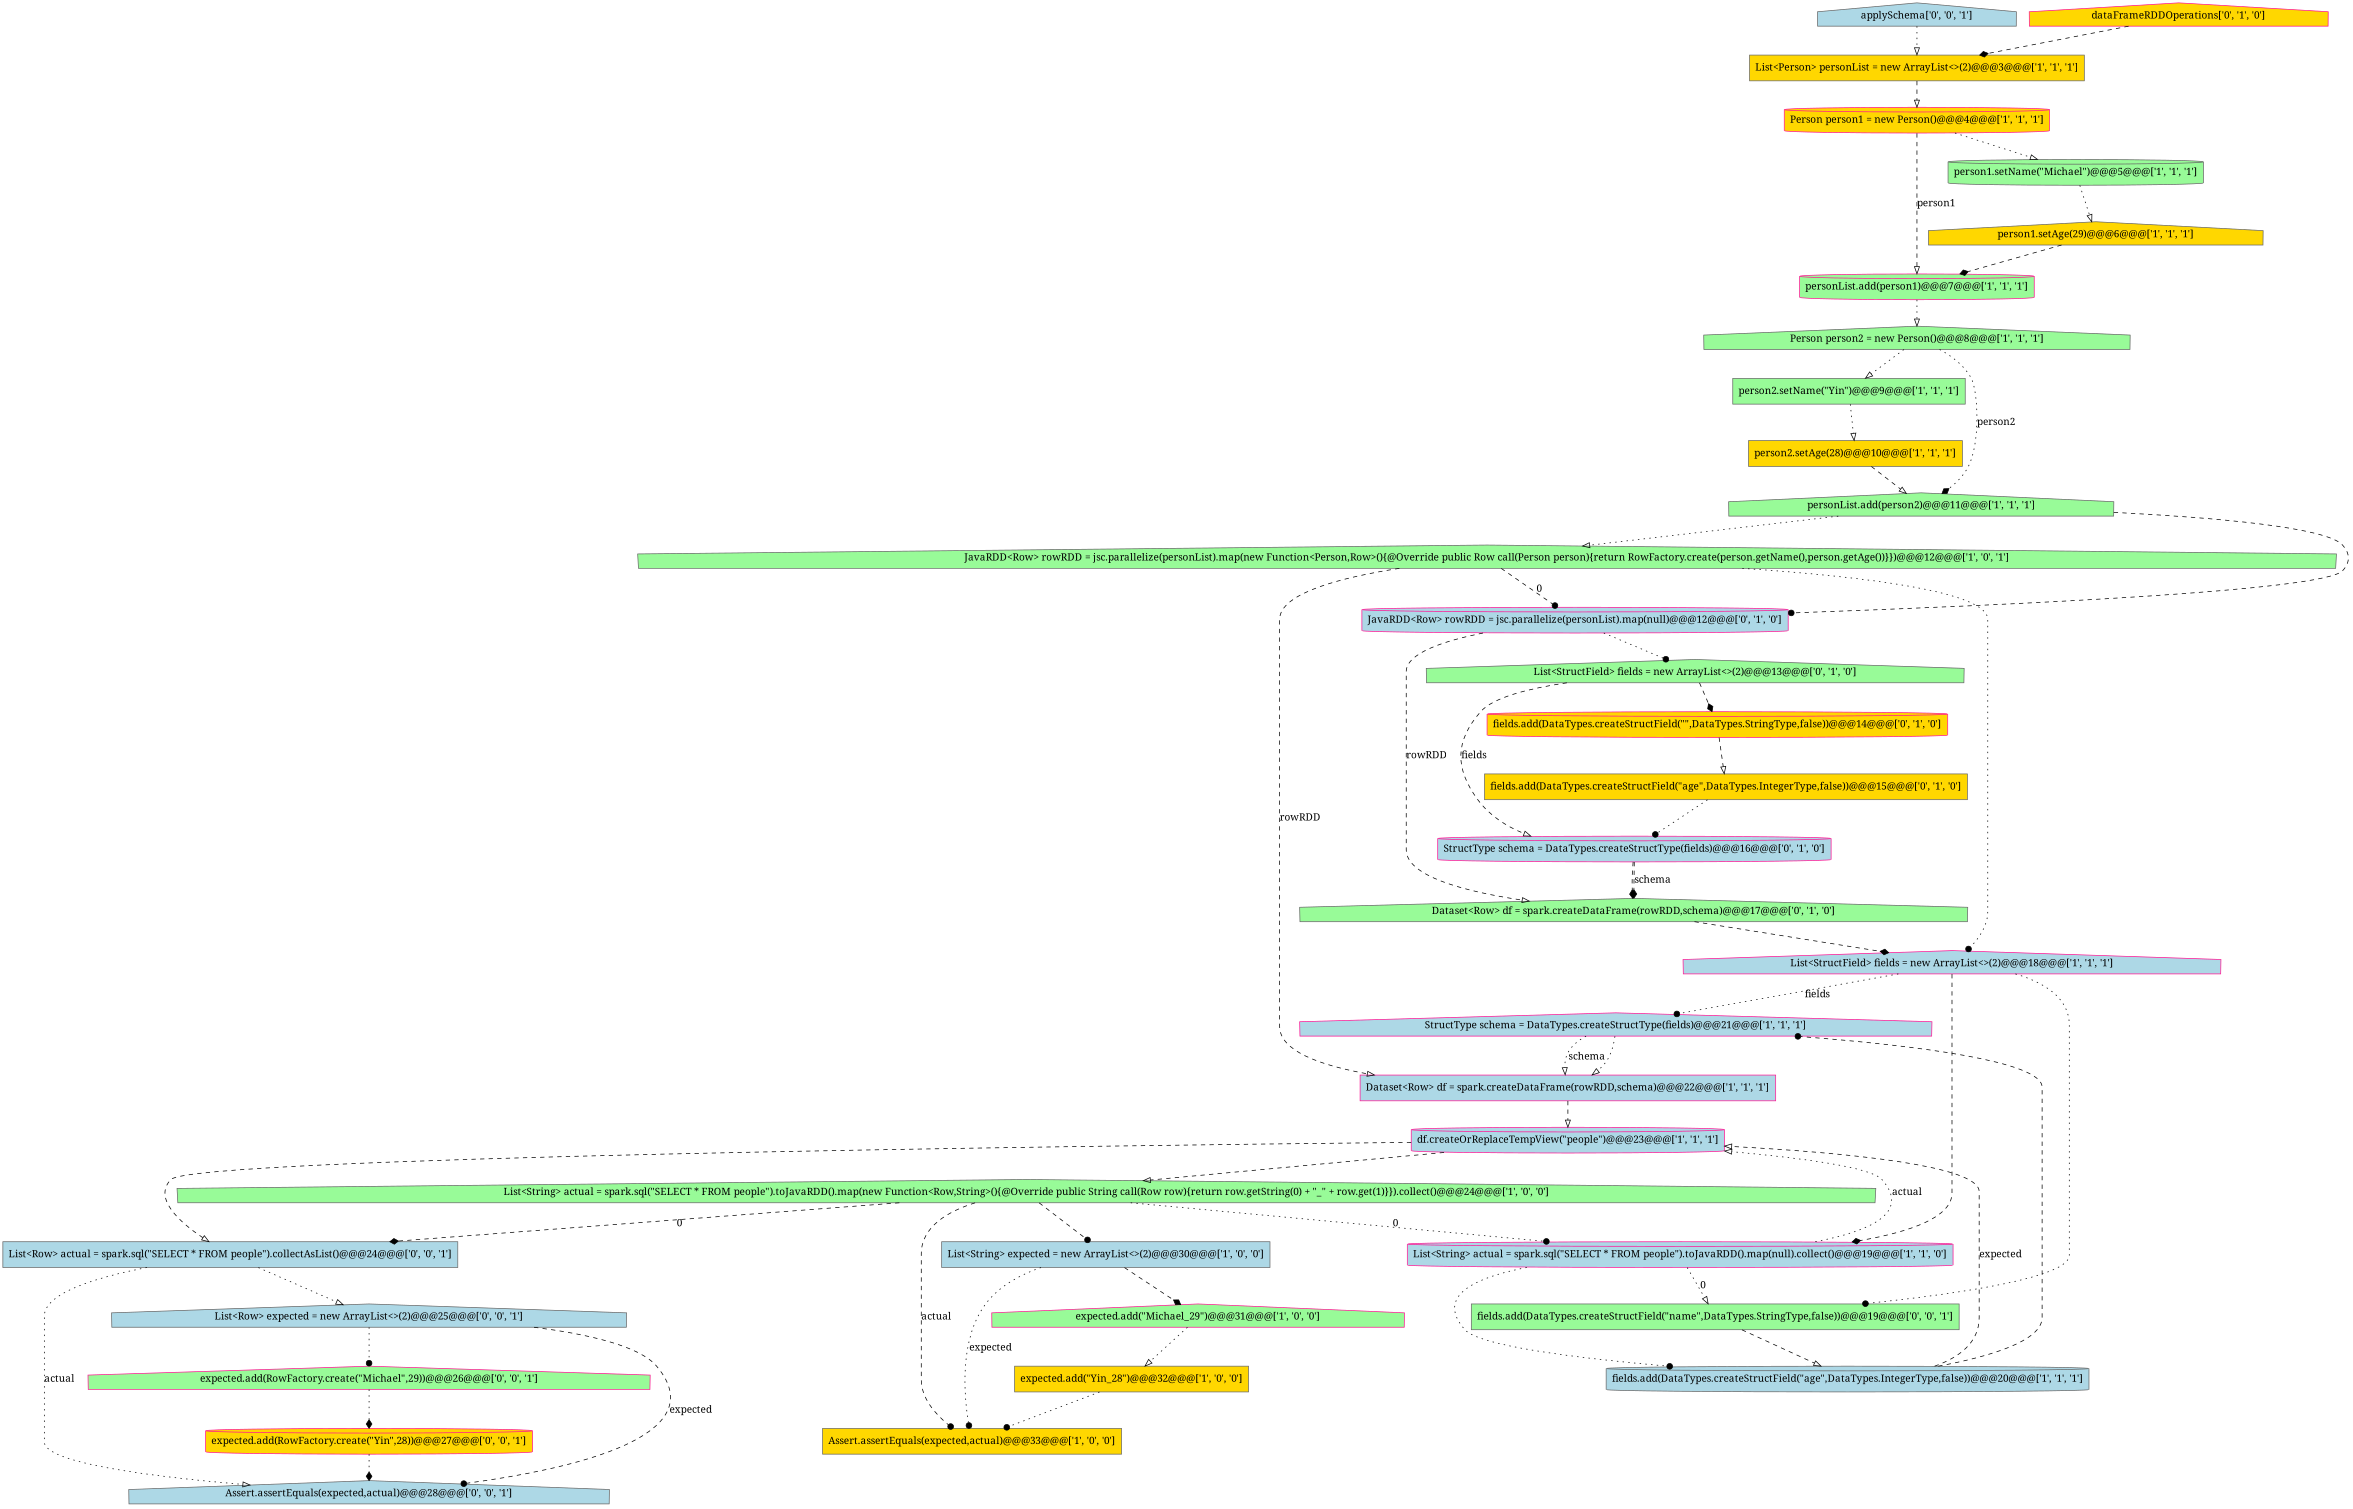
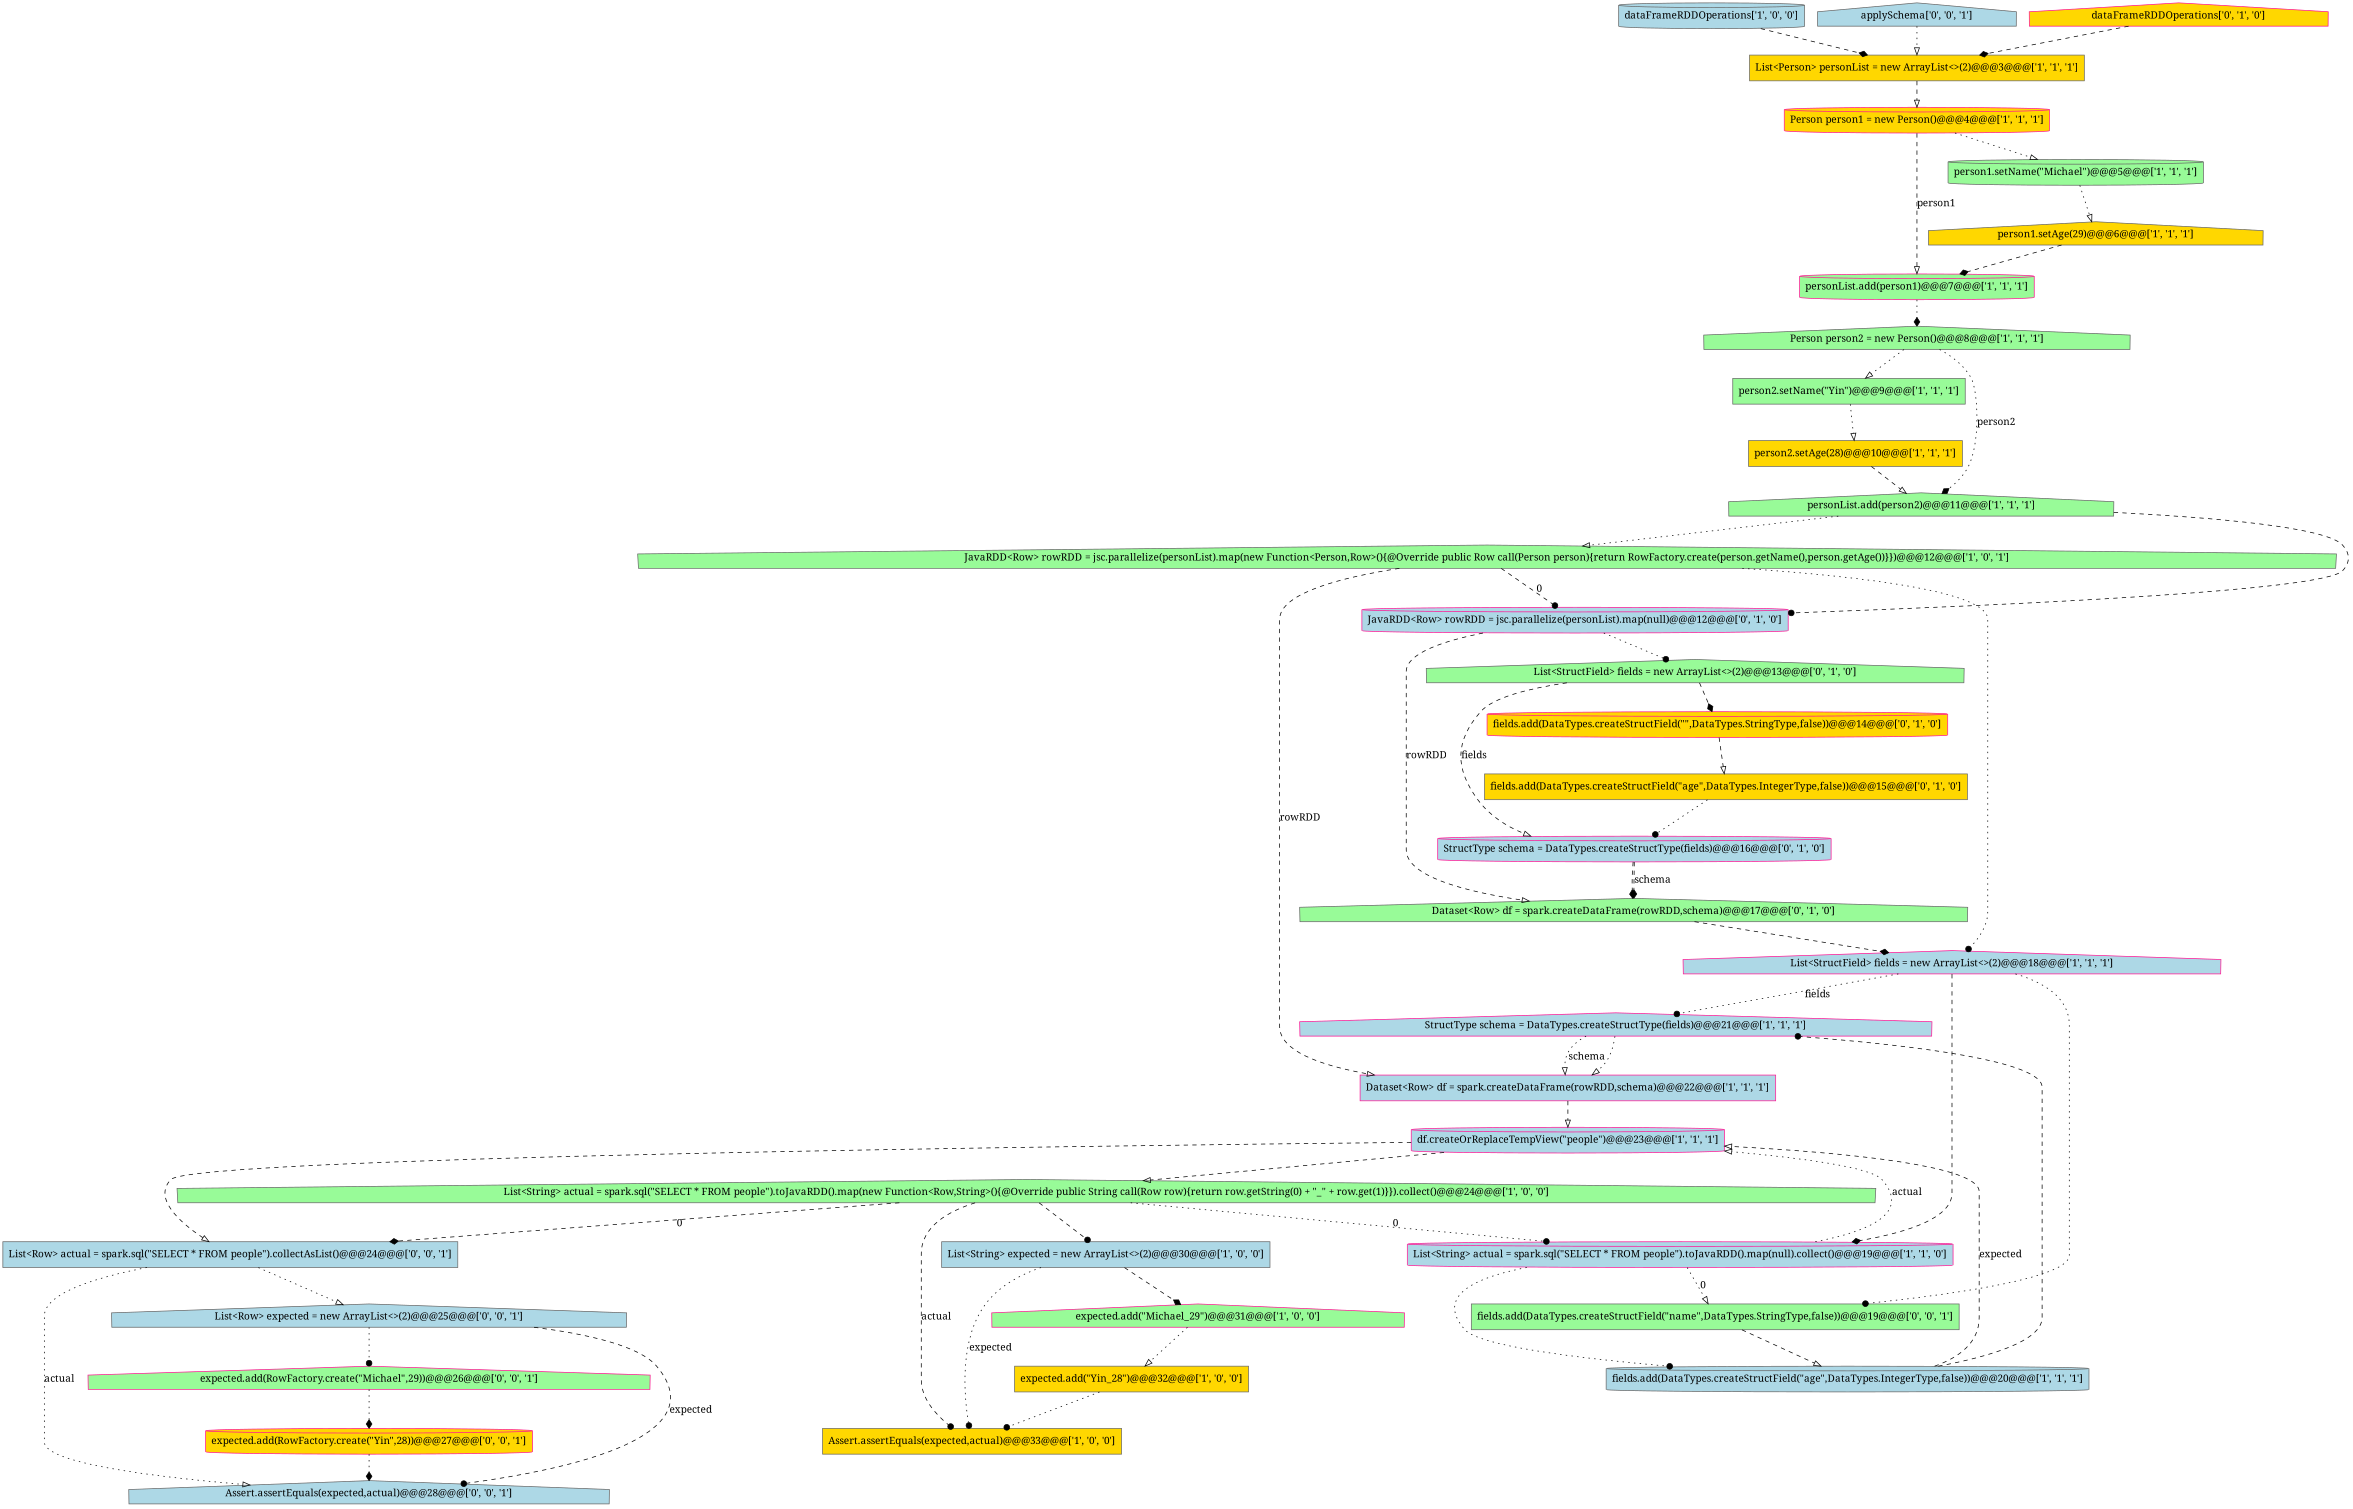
none -> (1712, 16)
(1917, 309) -> (1917, 309)
